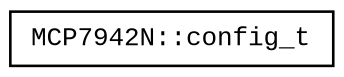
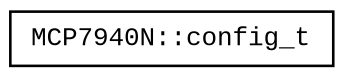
(172, 39) -> (172, 39)
